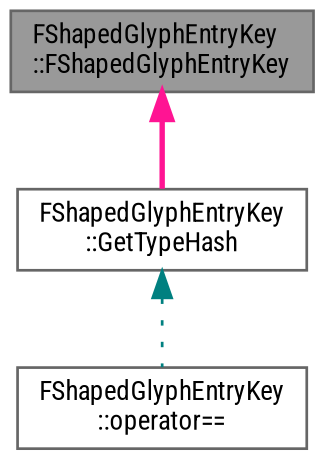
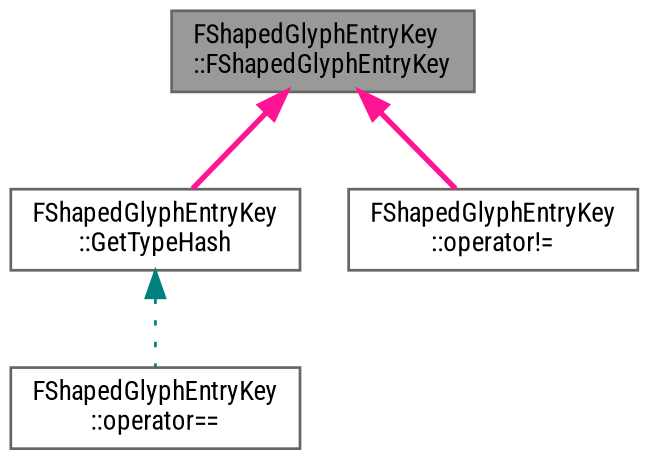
none -> (493, 230)
